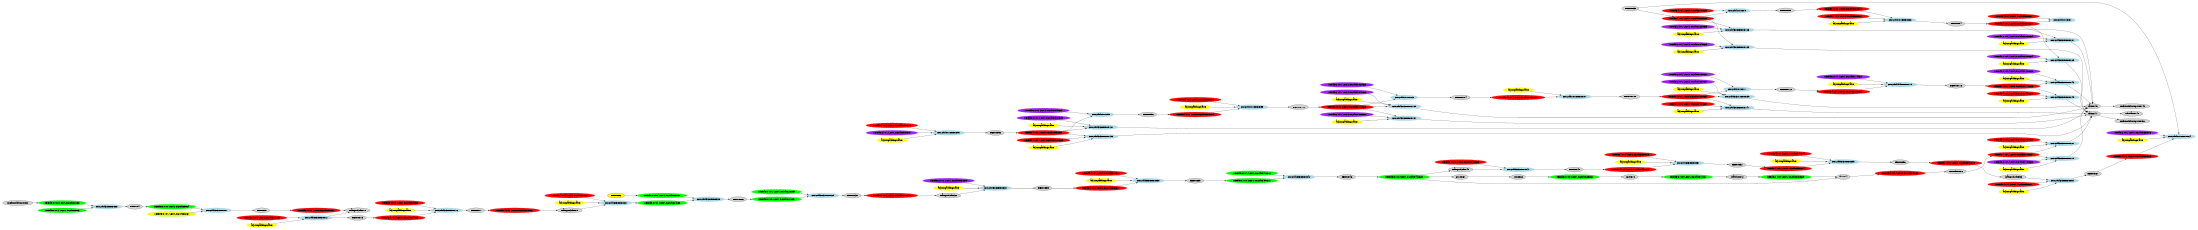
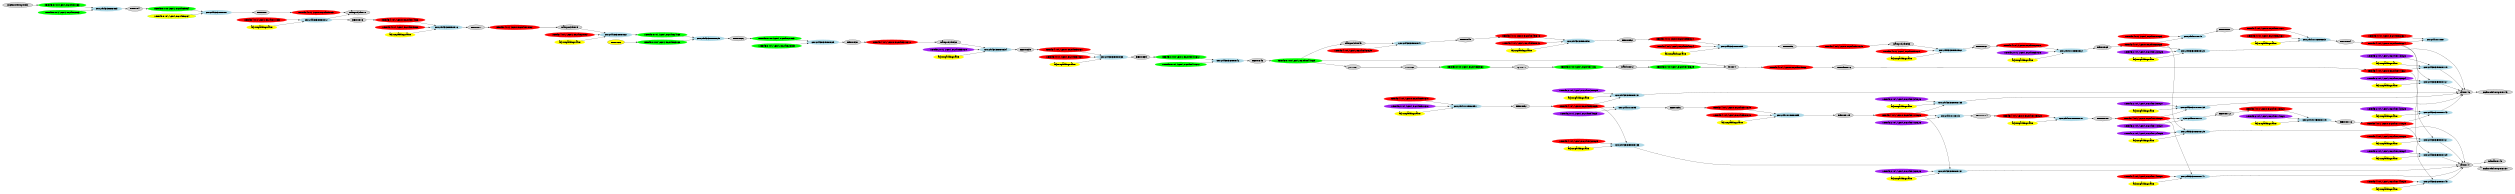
(1950, 3) -> (2089, 49)
(1299, 107) -> (1844, 115)
